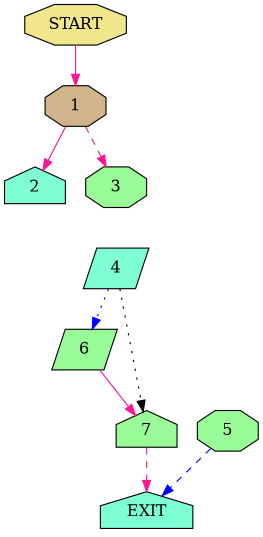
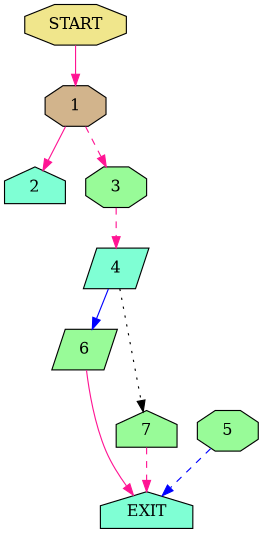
none -> (116, 222)
(102, 304) -> (102, 304)
(114, 388) -> (99, 431)
